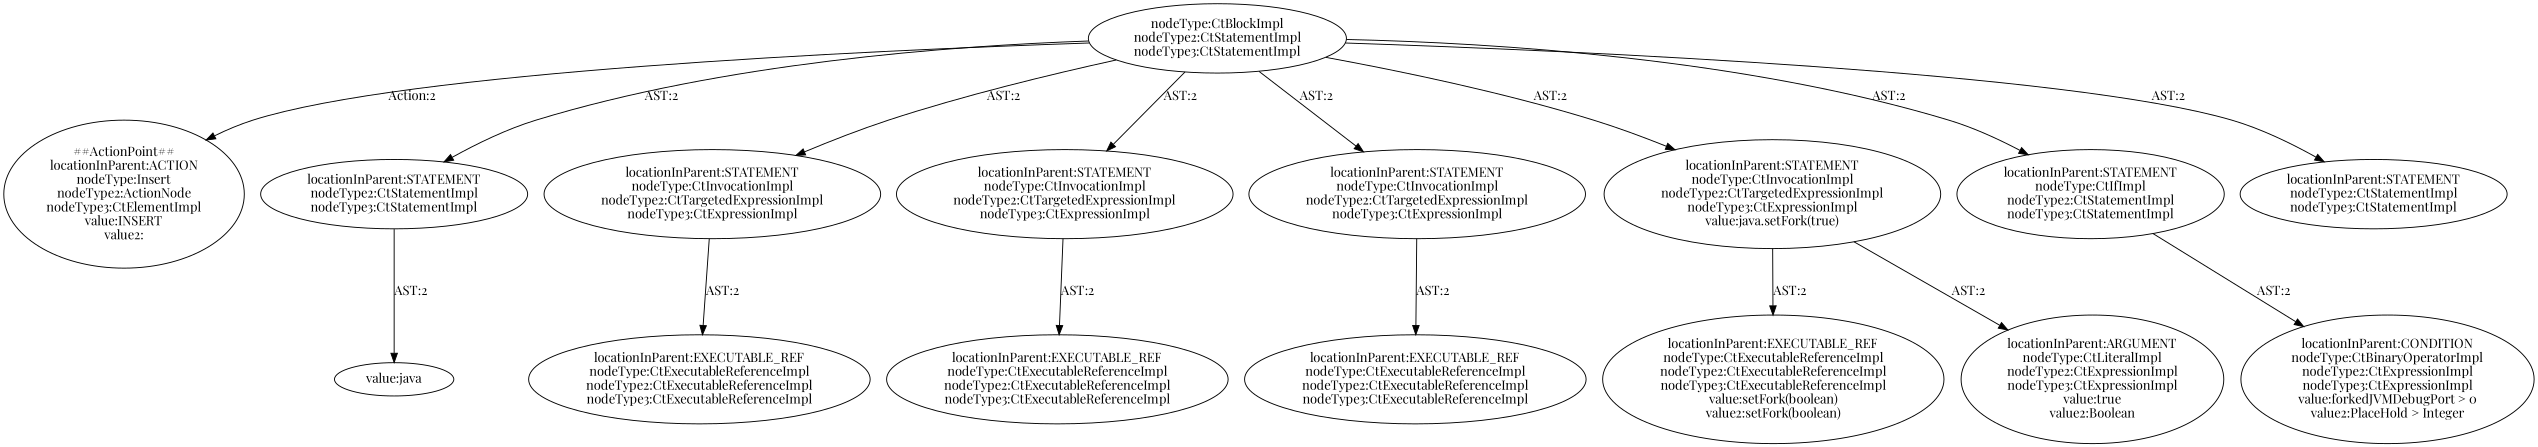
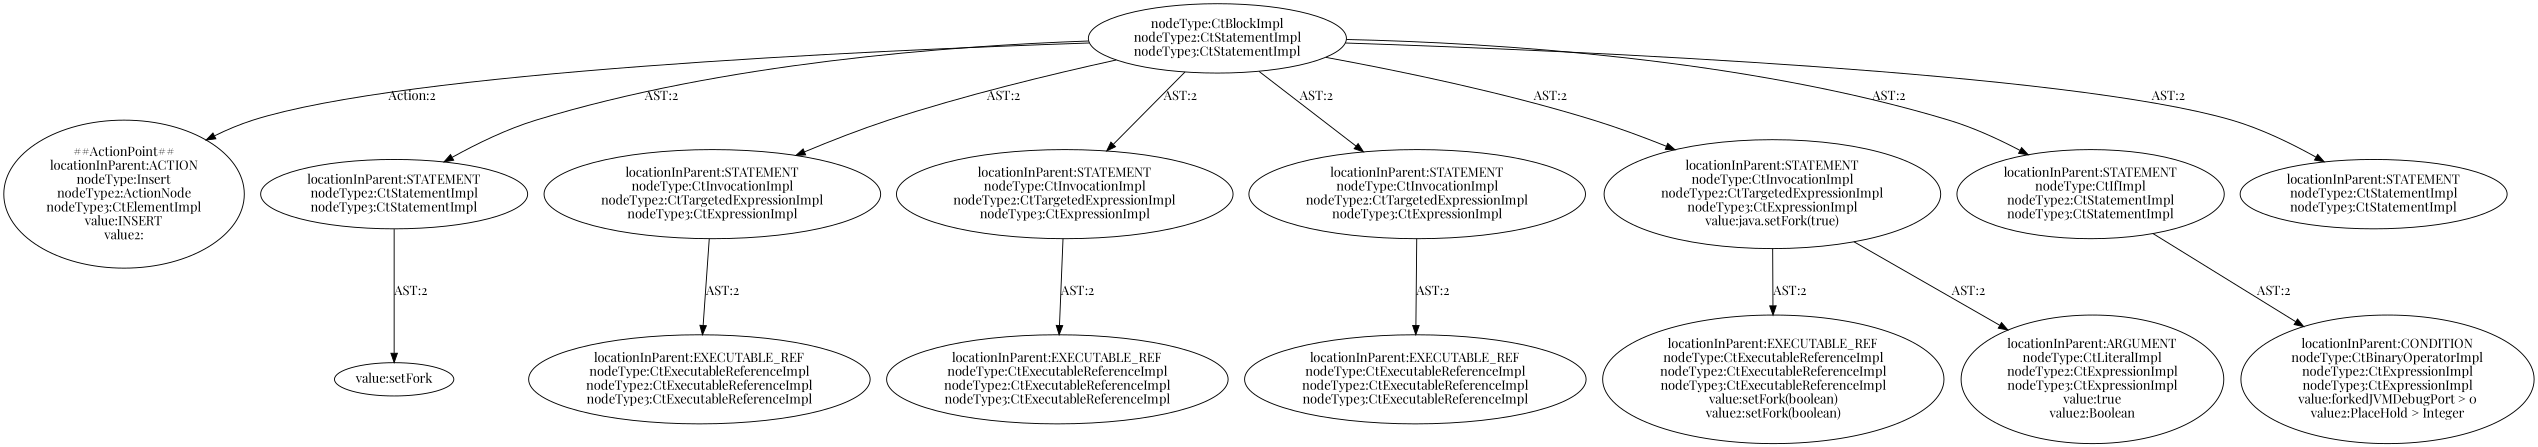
(394, 379) -> (394, 379)
